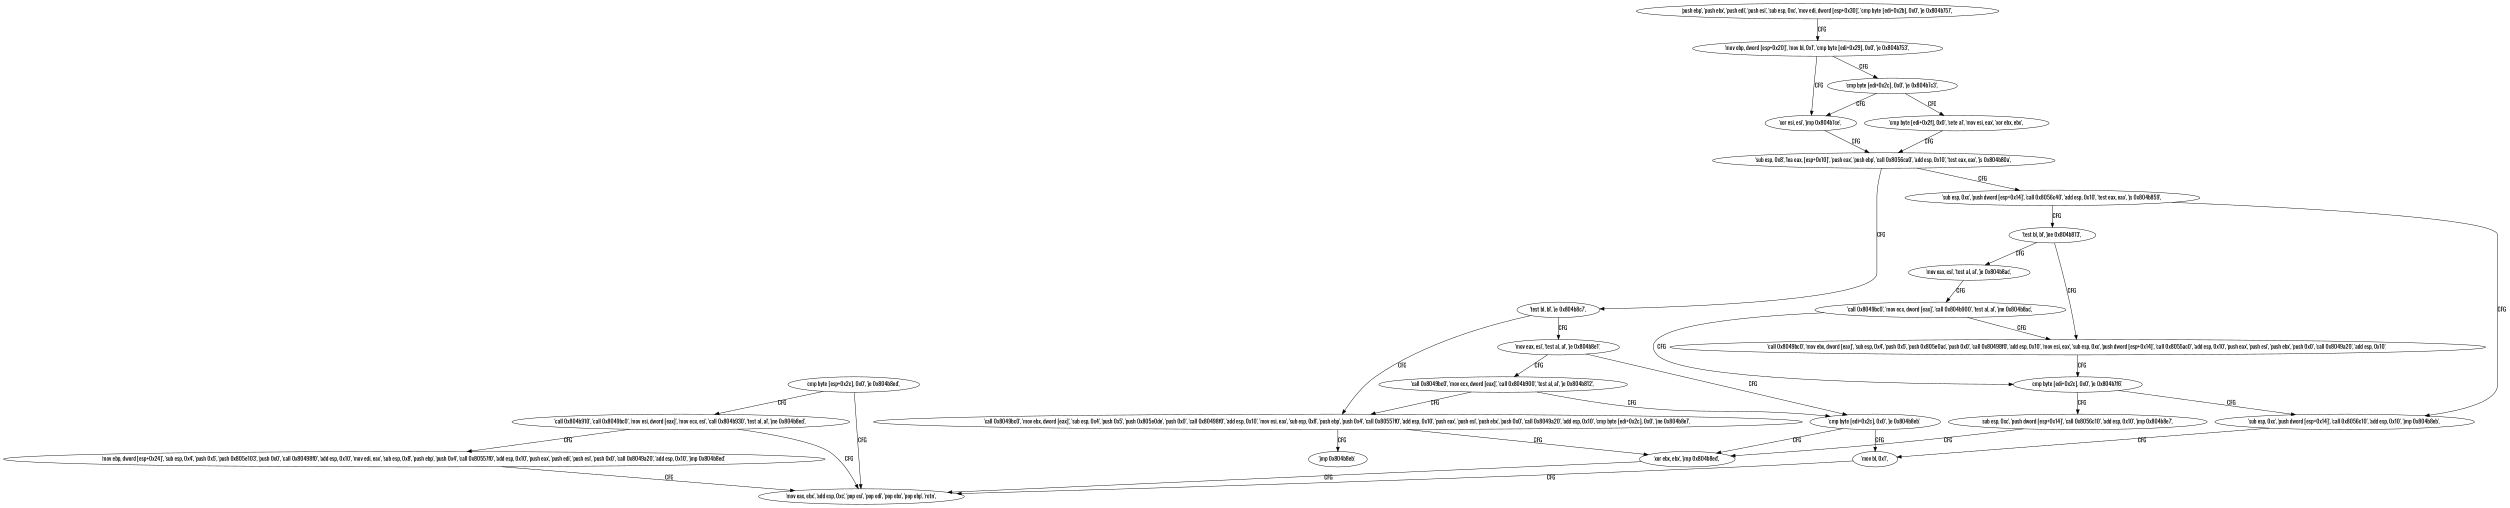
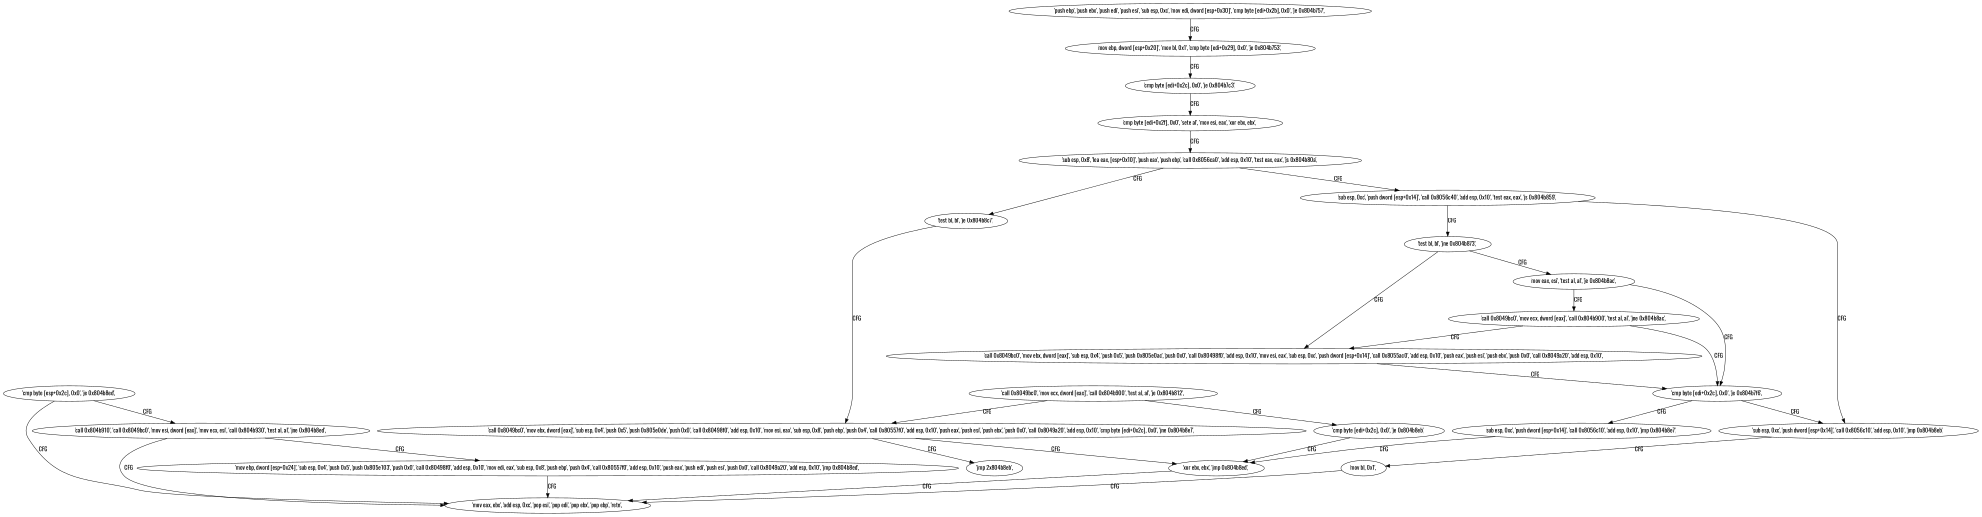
(1811, 123) -> none
none -> (1703, 311)
(1558, 347) -> none
(1875, 438) -> none
(1338, 459) -> (995, 468)
